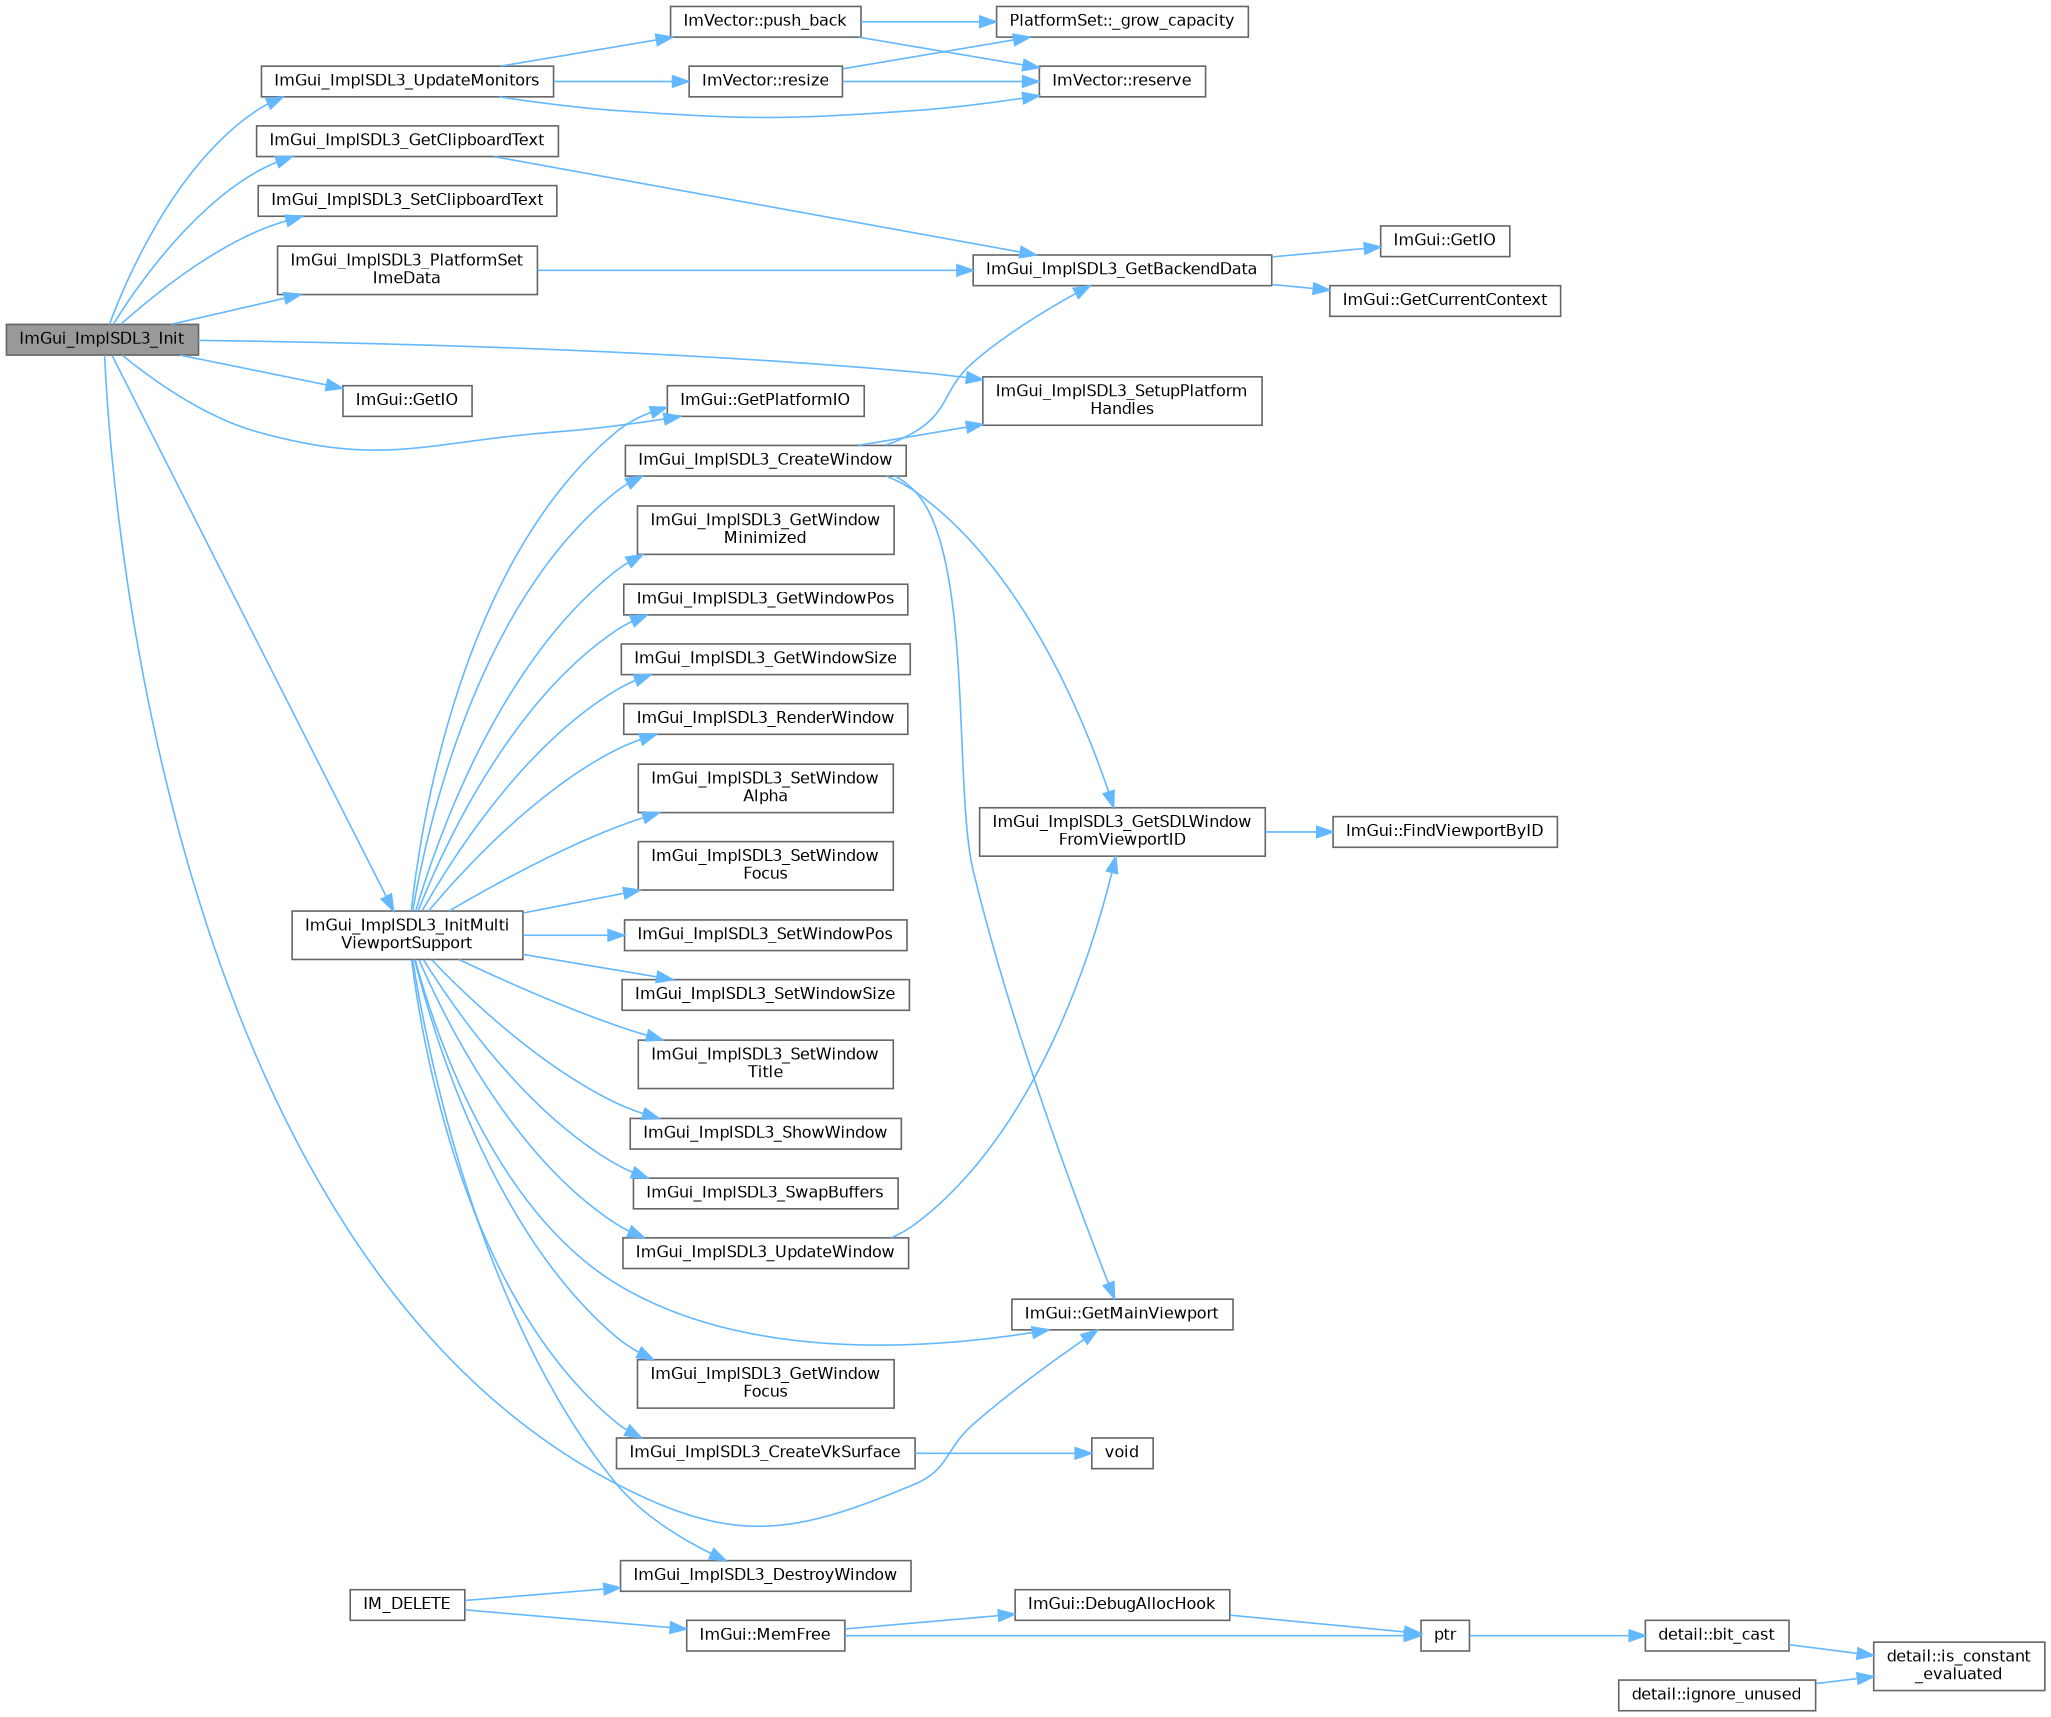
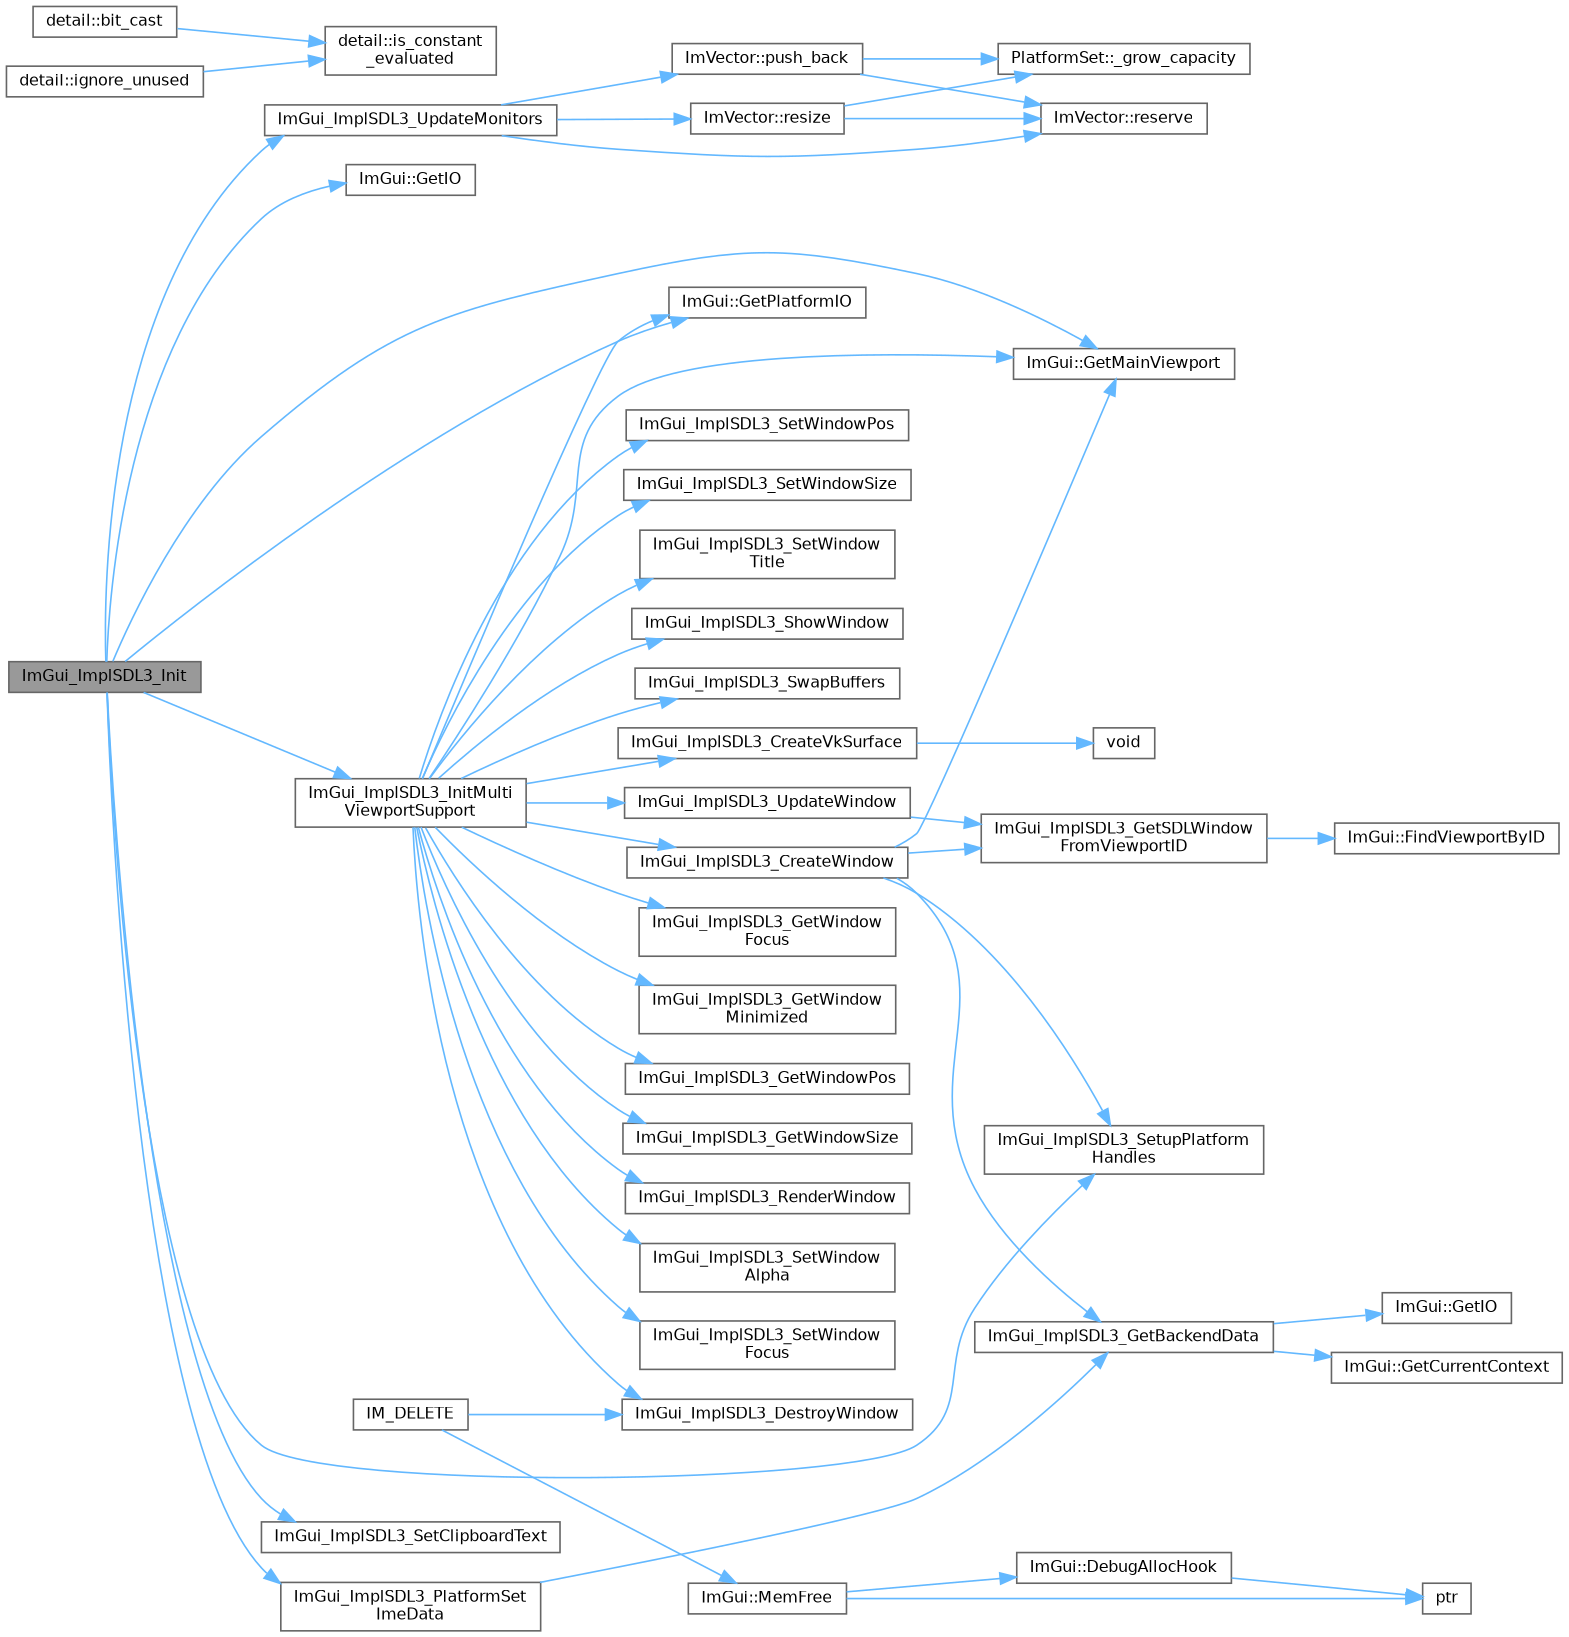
(408, 141) -> none
(1549, 1636) -> none
